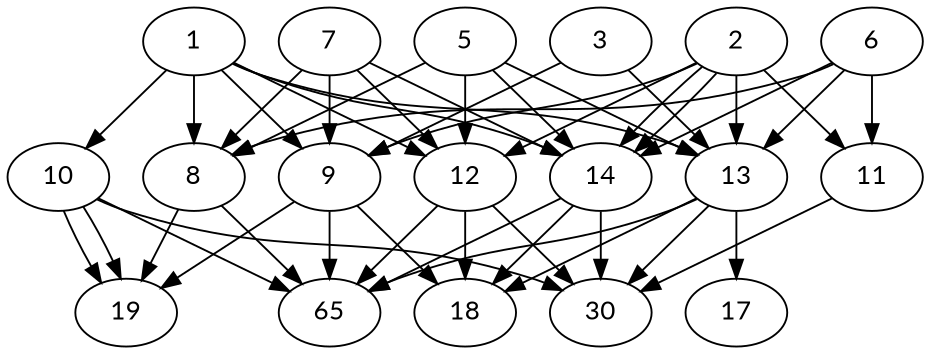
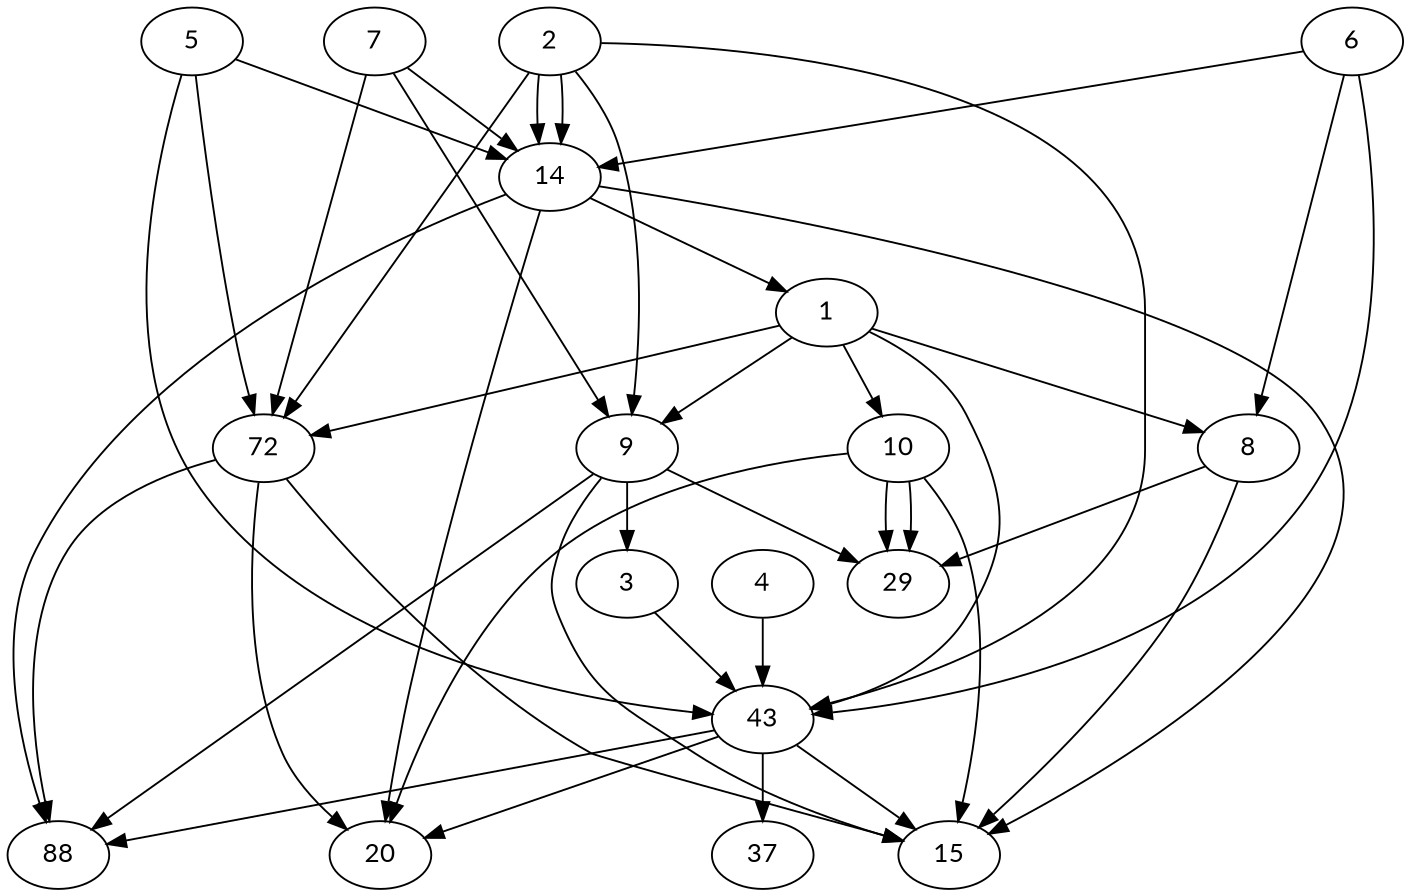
(491, 97) -> (627, 496)
(270, 101) -> none
(388, 108) -> (680, 241)
(312, 118) -> none
(465, 177) -> (264, 448)
(736, 177) -> (763, 719)
(872, 177) -> none
(126, 313) -> (898, 584)
(330, 313) -> (949, 855)
(465, 313) -> (58, 855)
(601, 313) -> (380, 855)
(736, 313) -> (763, 855)
none -> (763, 584)
